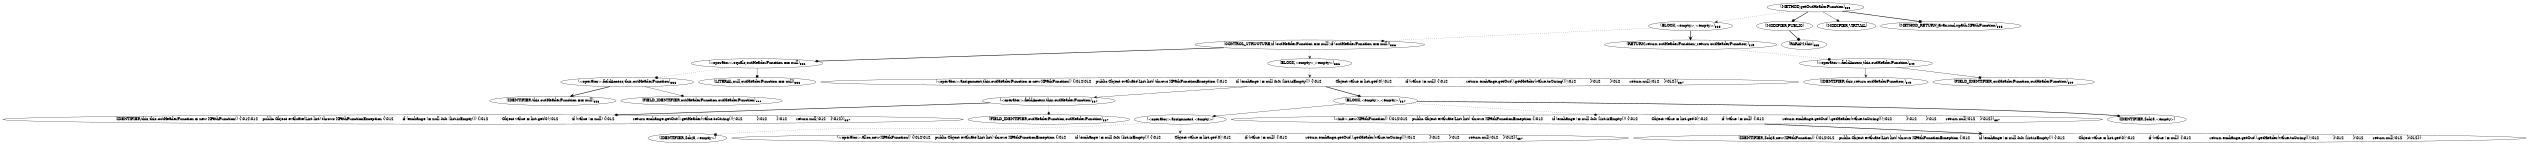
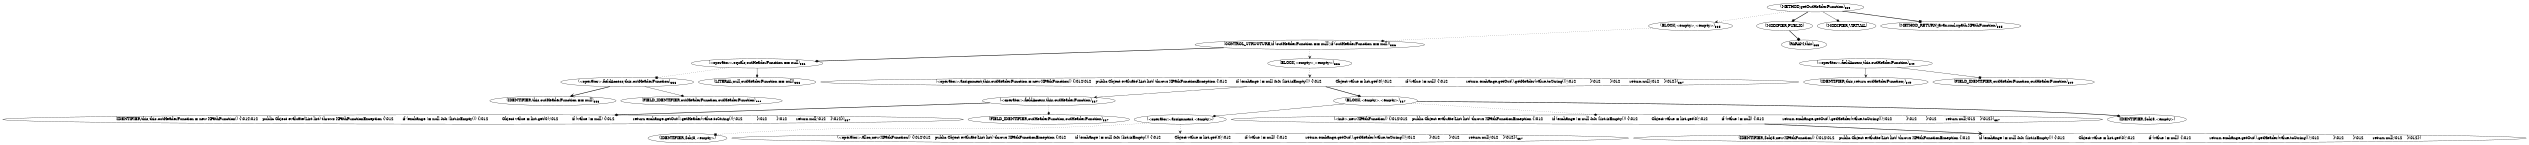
(1691, 45) -> none
(757, 71) -> (757, 71)
